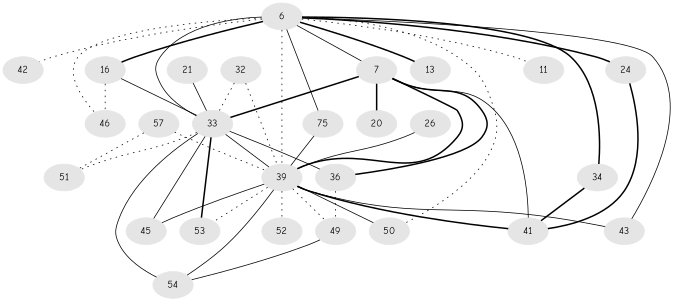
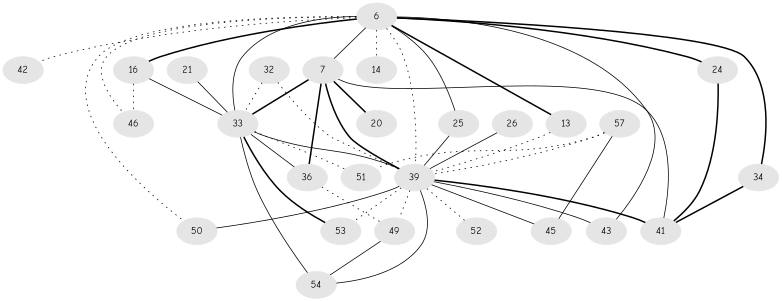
(544, 70) -> (377, 70)
(323, 124) -> (459, 124)
none -> (486, 156)
(179, 177) -> (585, 177)
